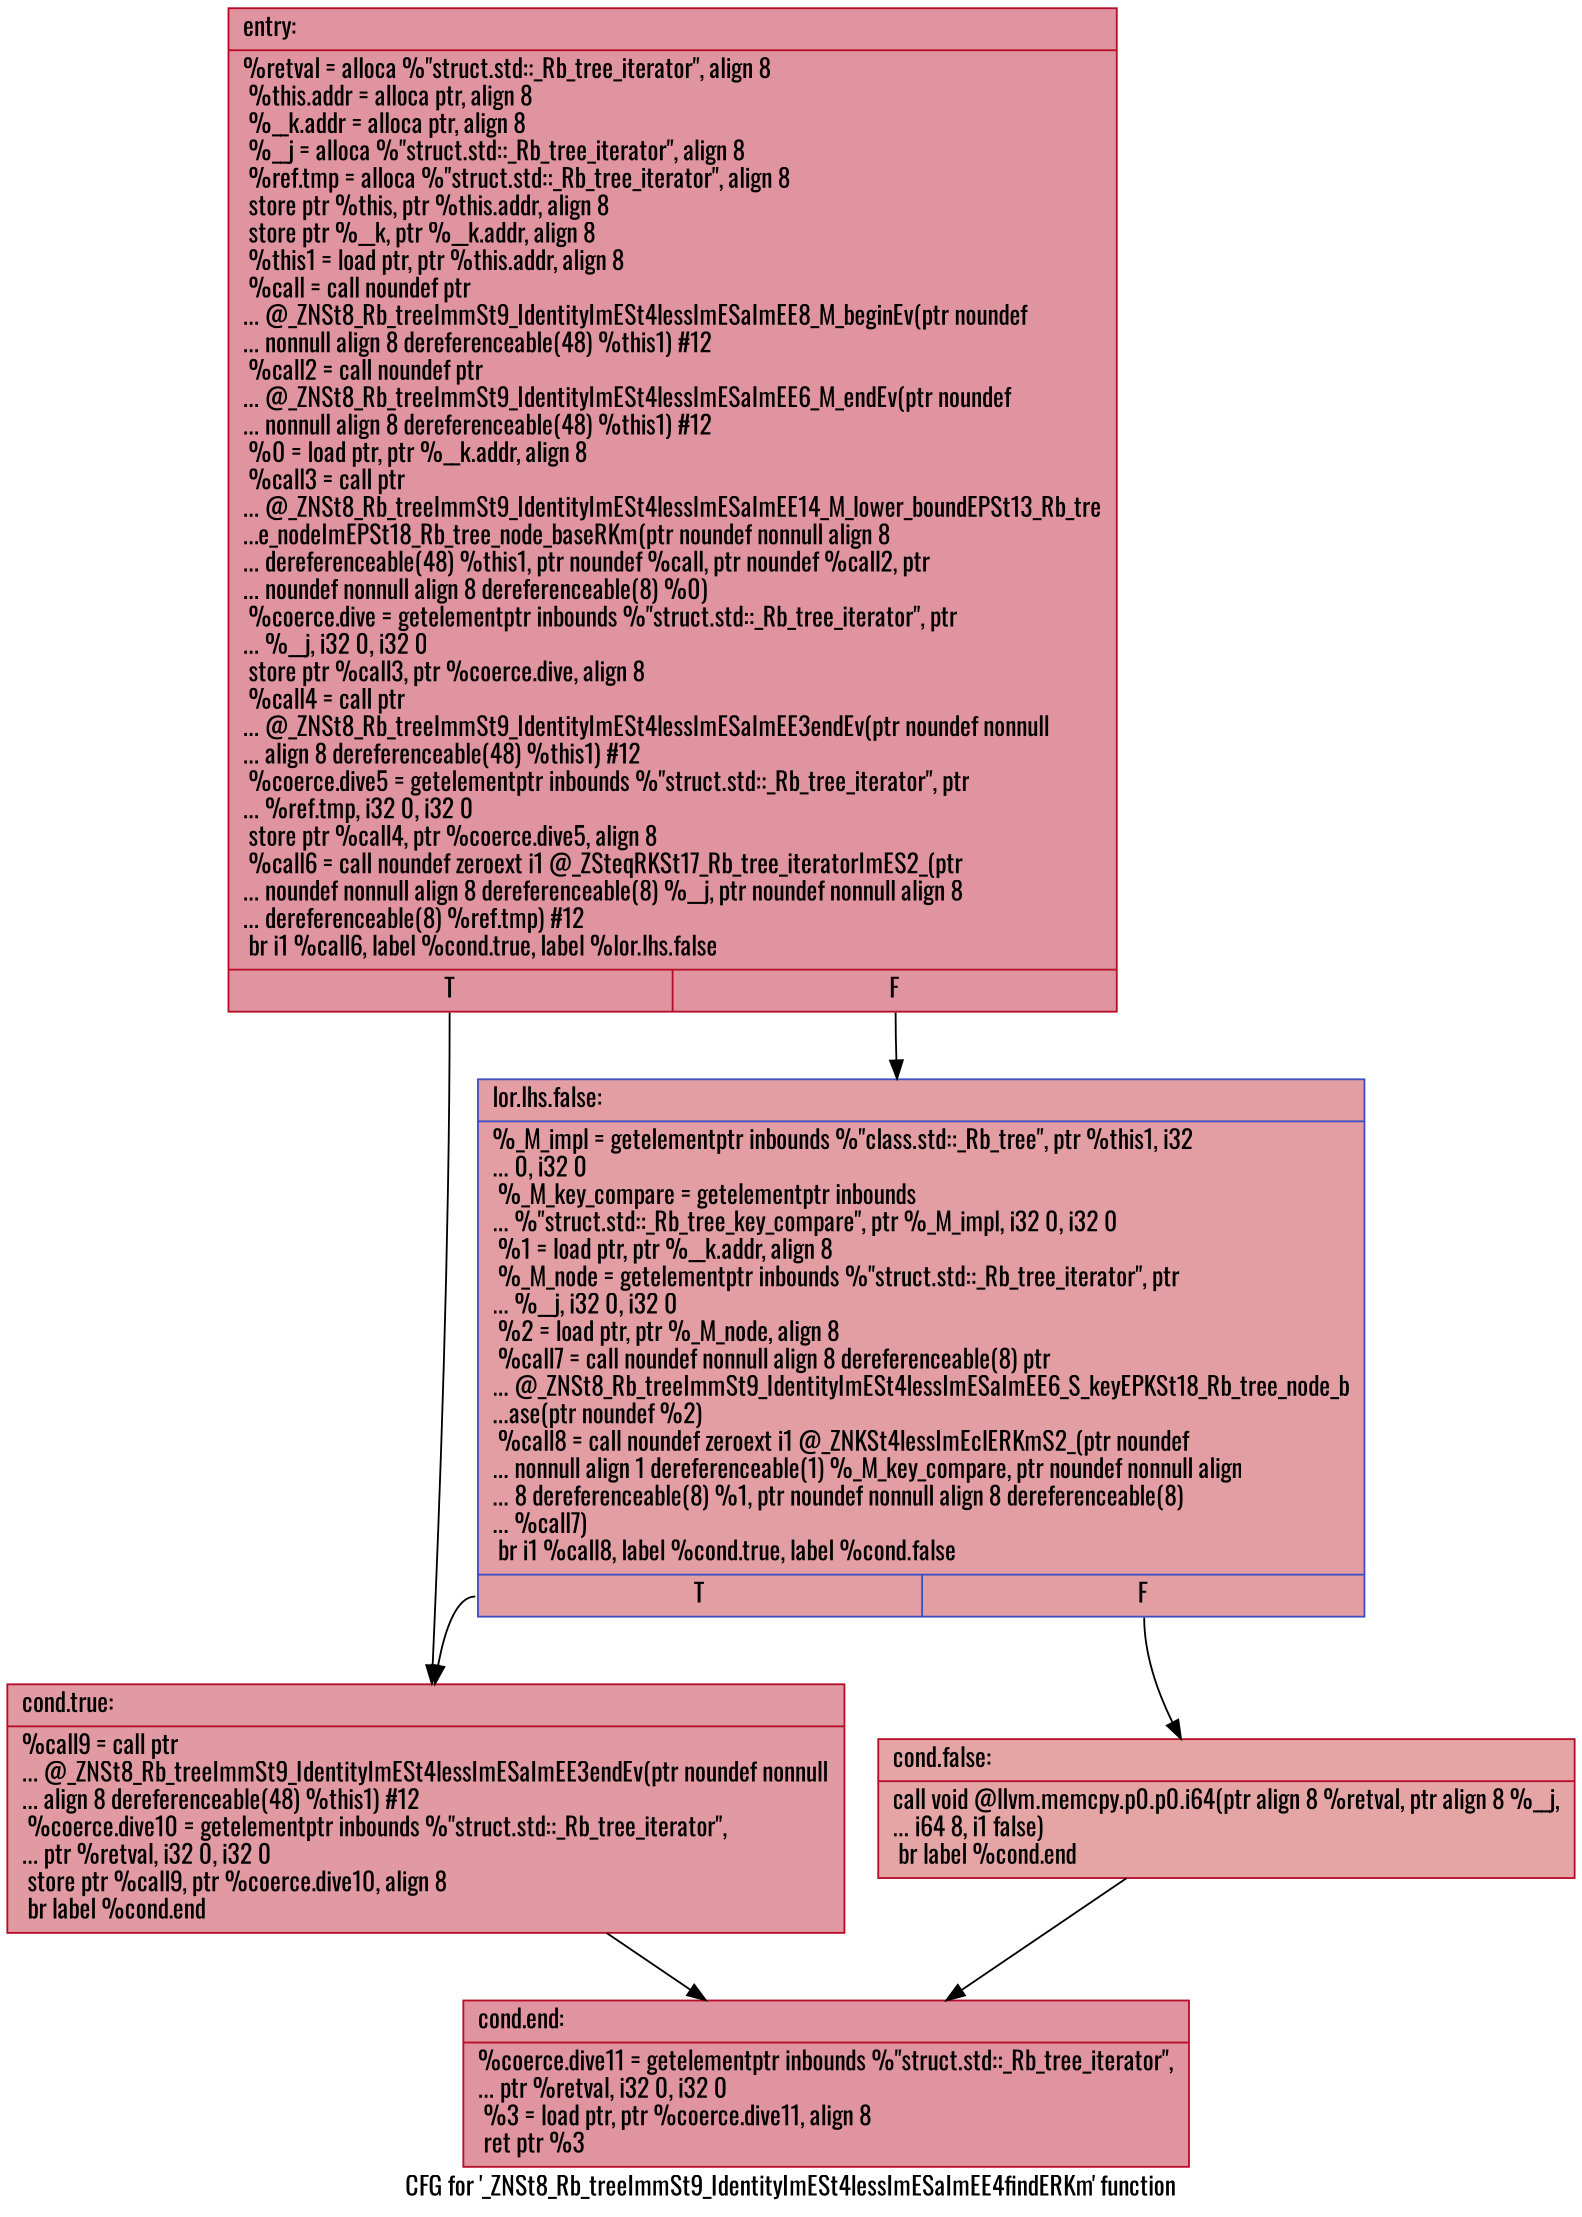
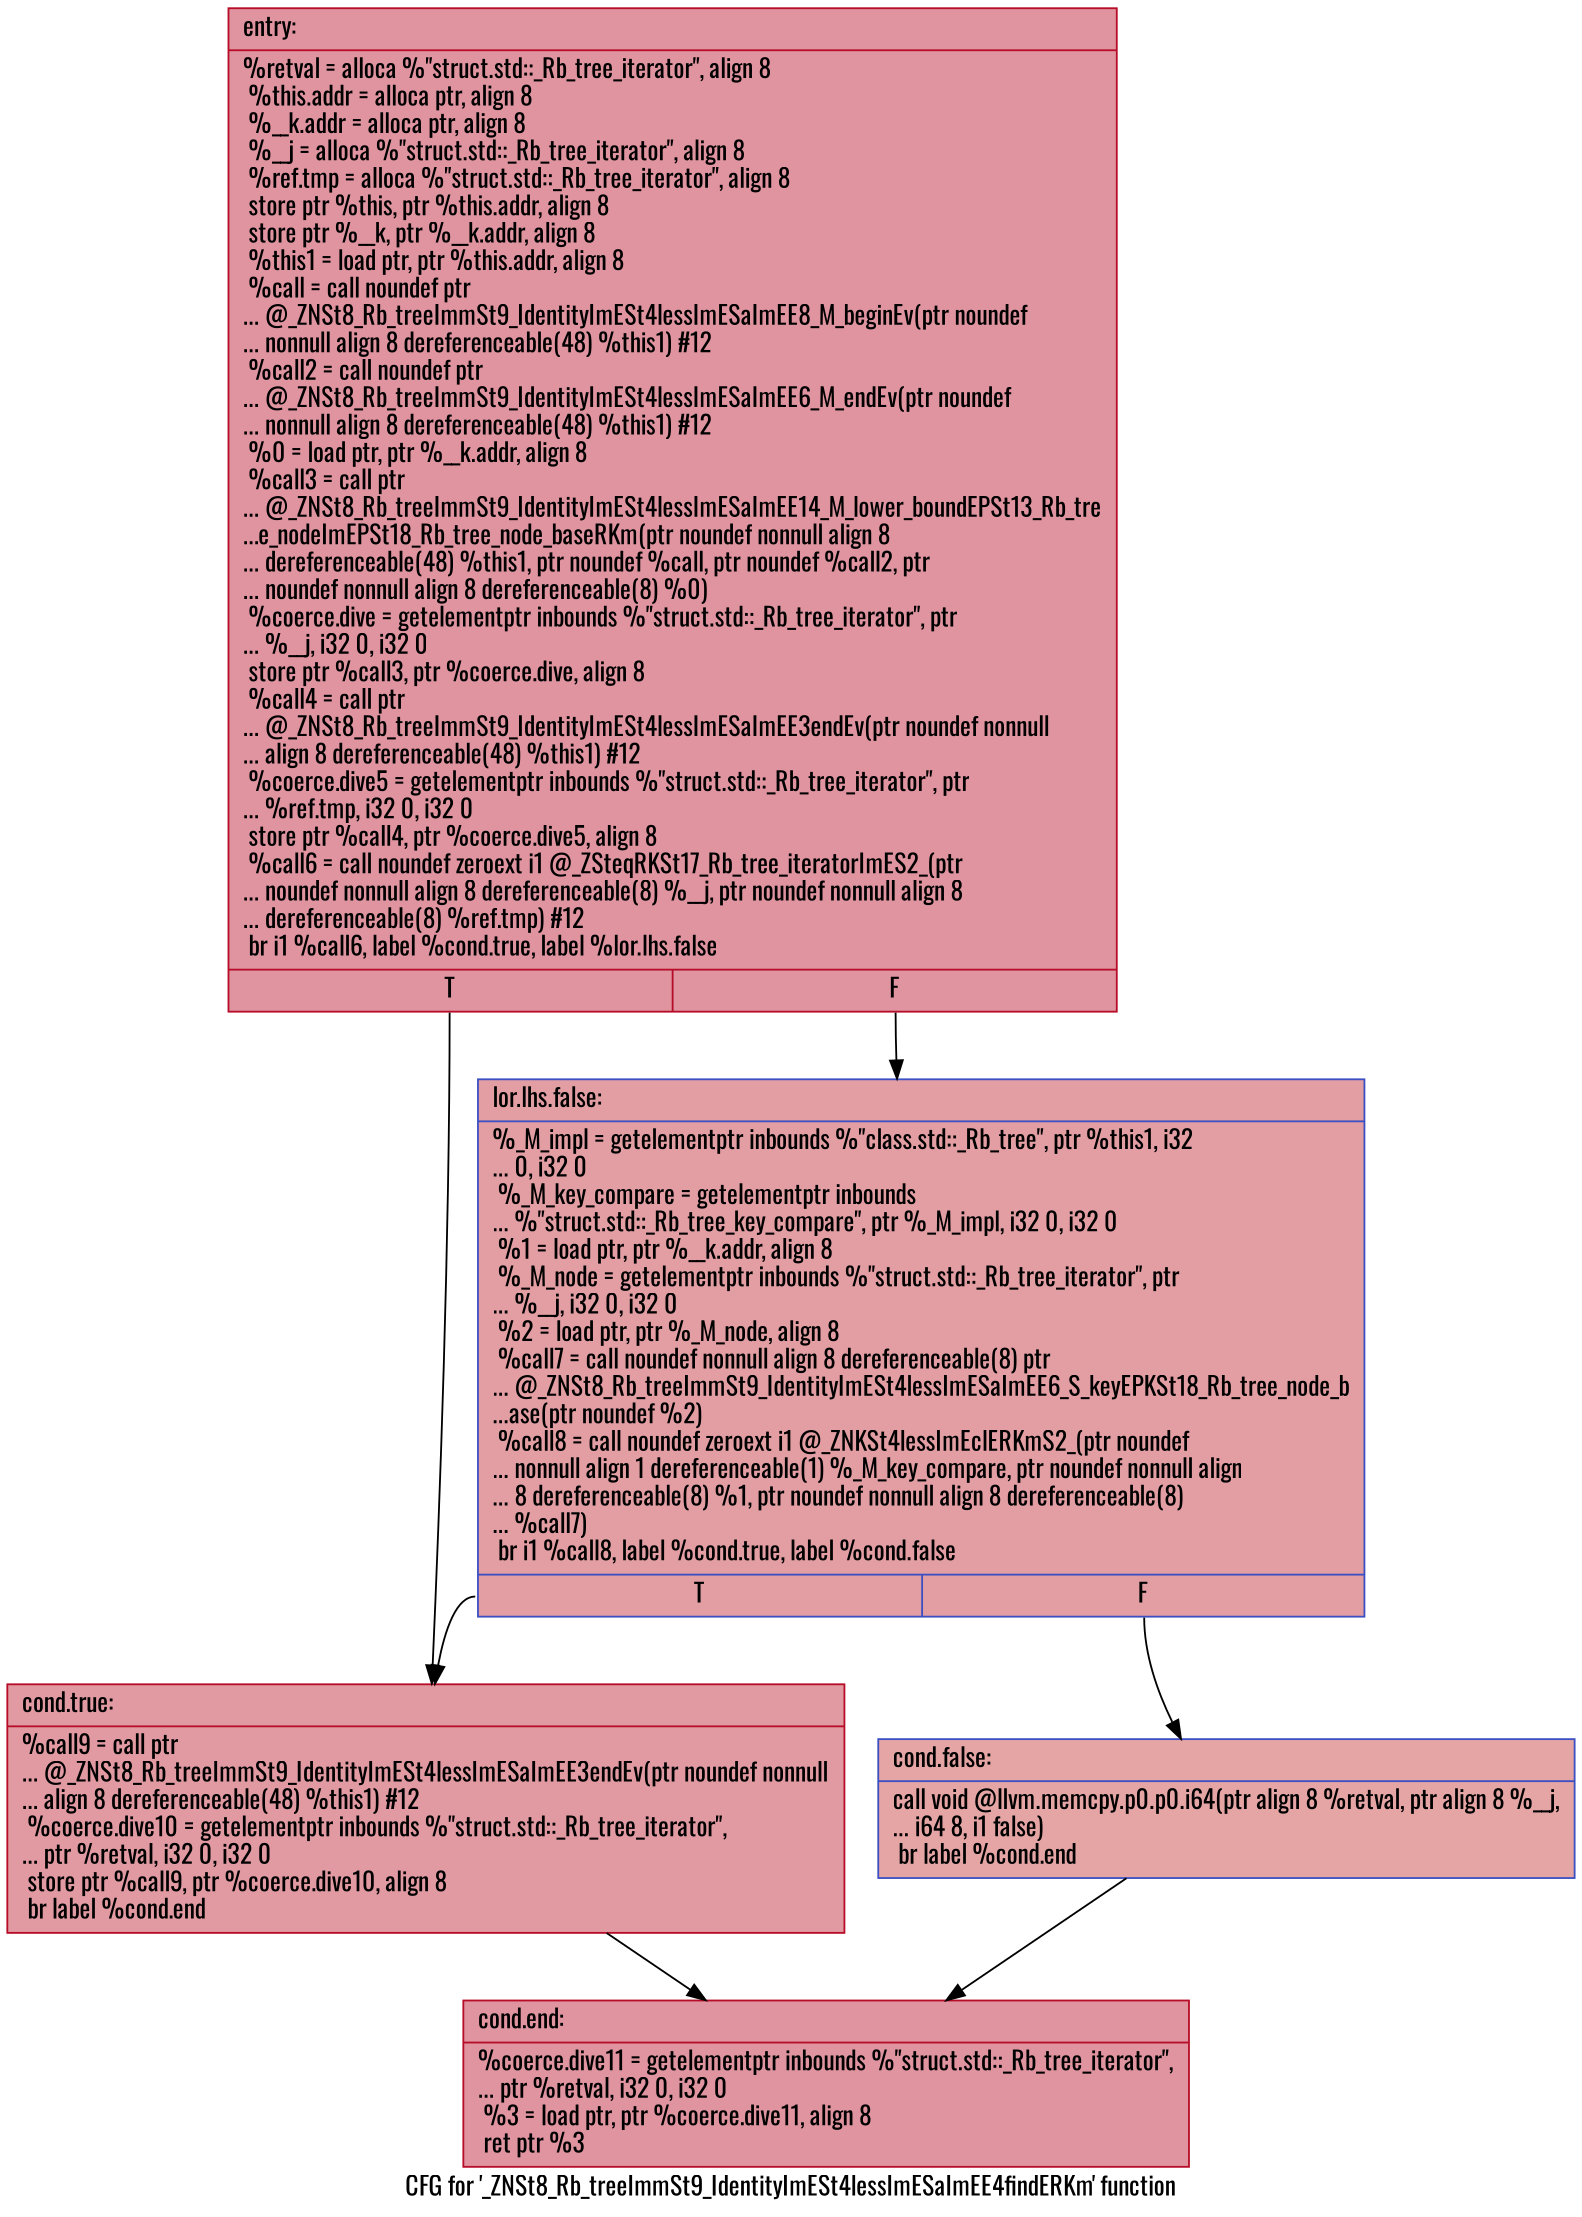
(1226, 1809) -> (1226, 1809)
